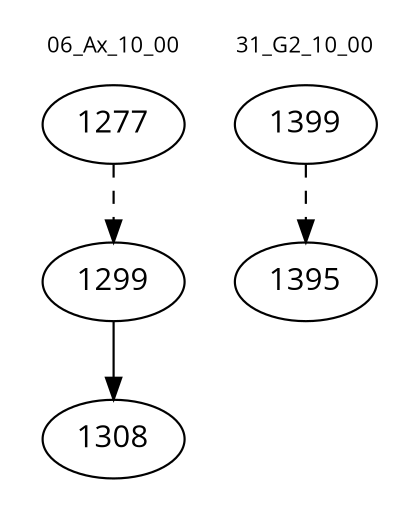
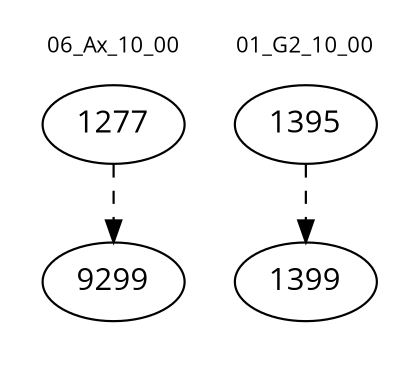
(306, 47) -> (306, 47)
(306, 192) -> (306, 192)
(114, 282) -> (114, 282)
(114, 439) -> none
